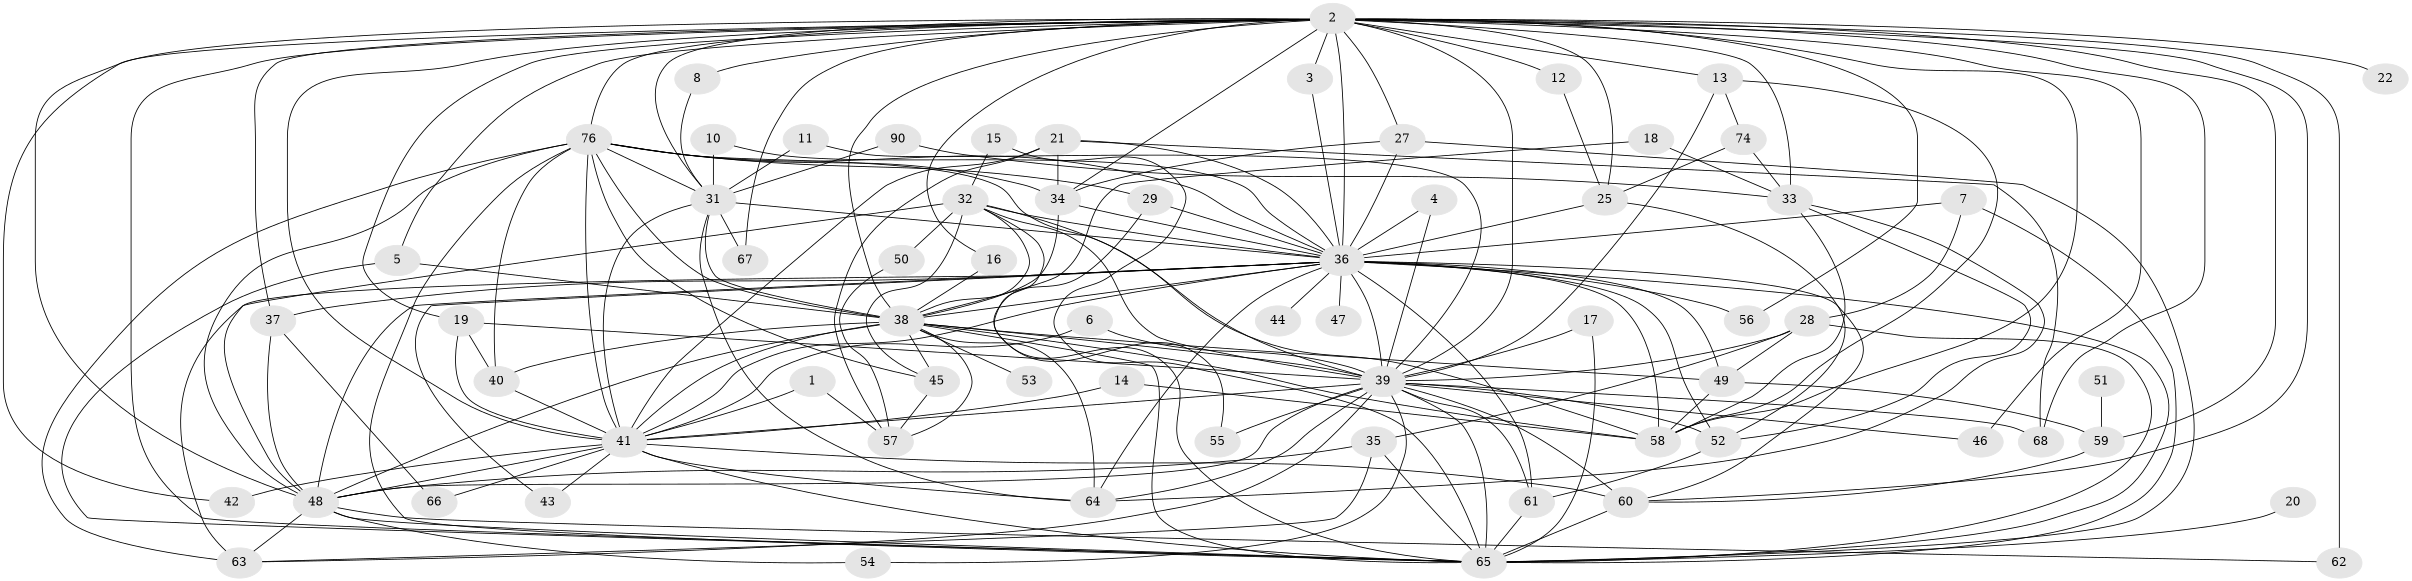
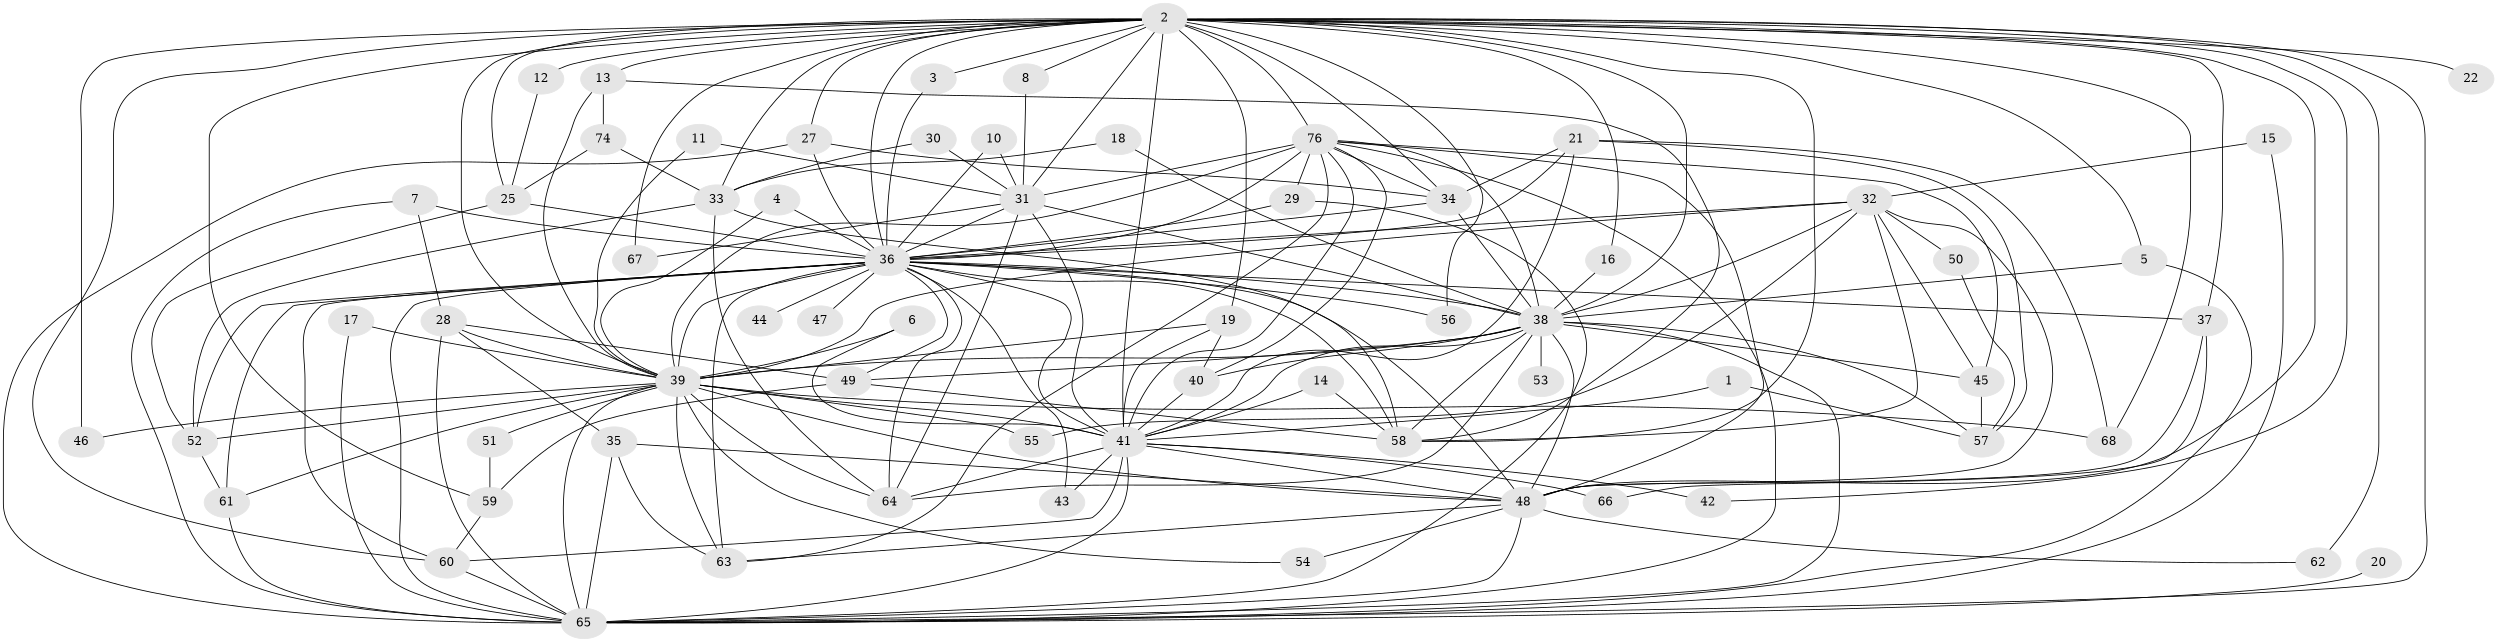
(898, 139) -> (934, 139)
(1530, 434) -> (582, 408)
